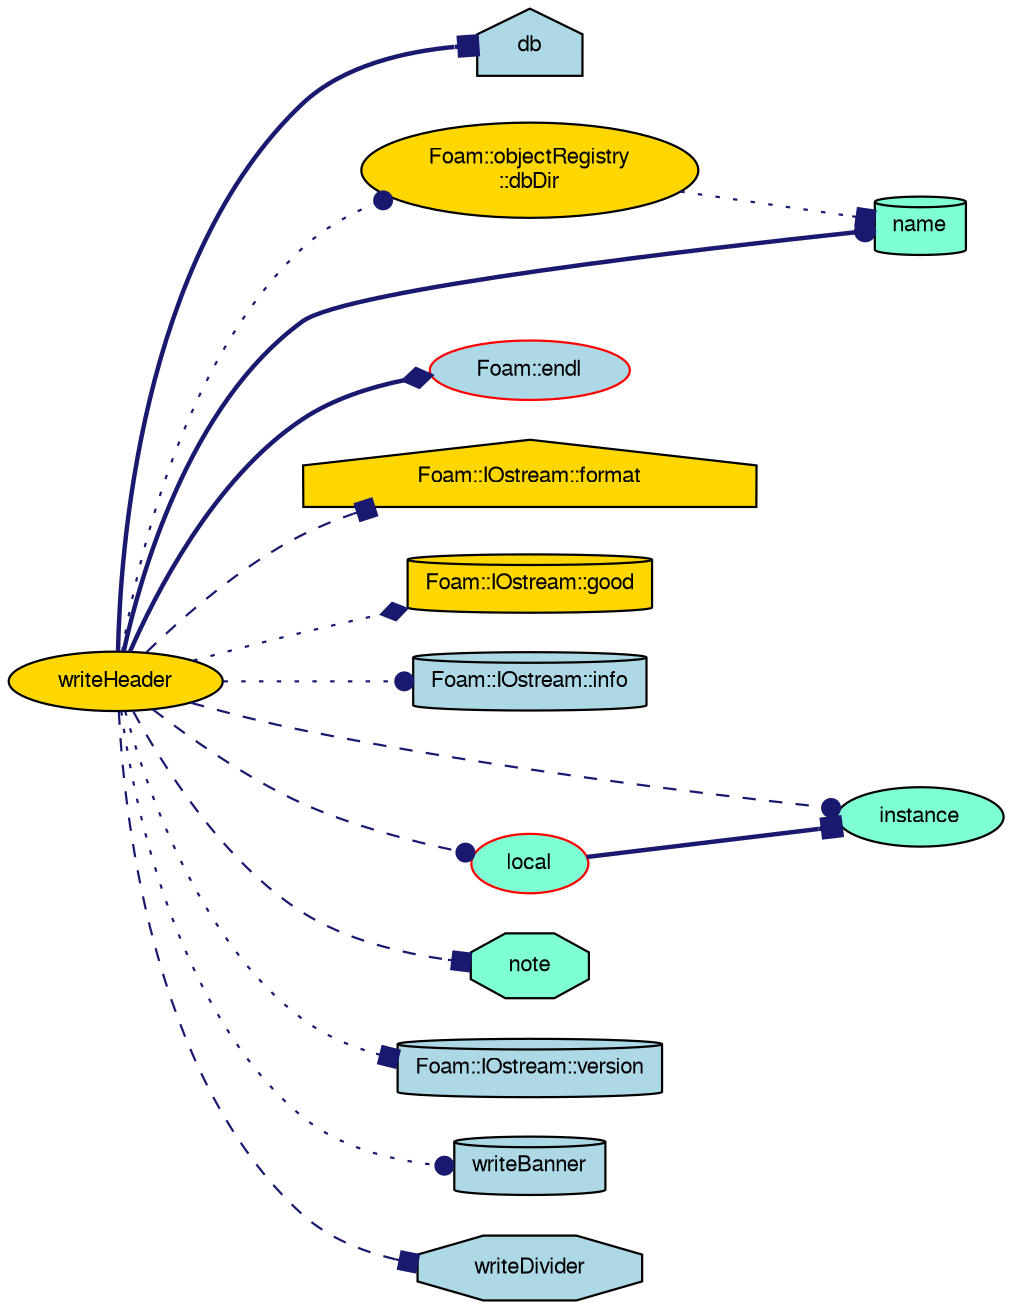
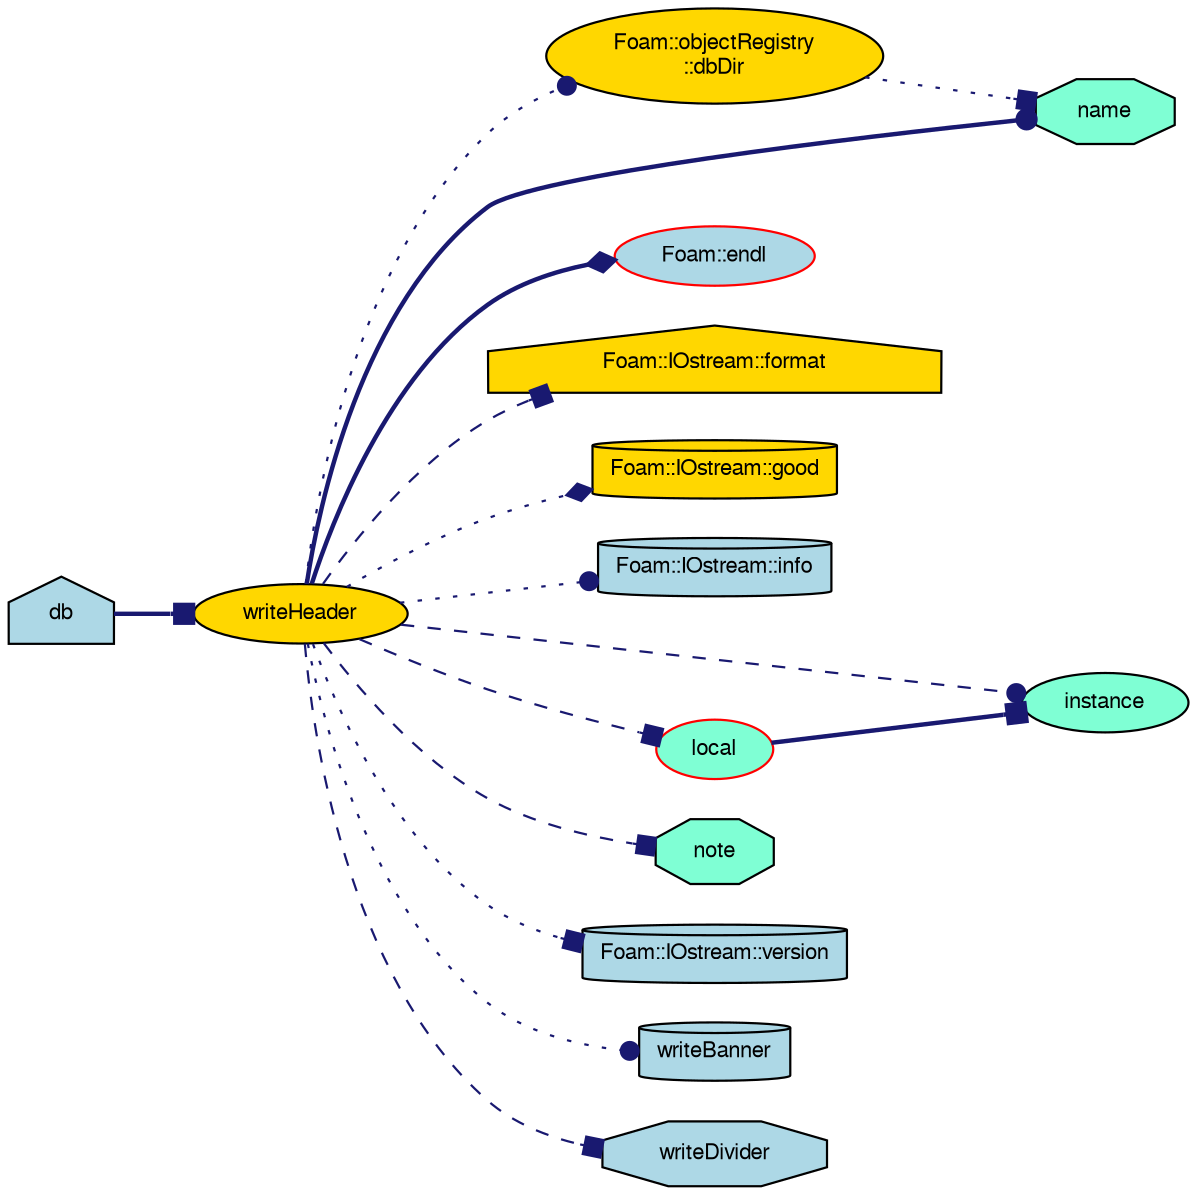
(920, 226) -> (1105, 112)
(188, 282) -> (142, 614)
(295, 800) -> (497, 693)
